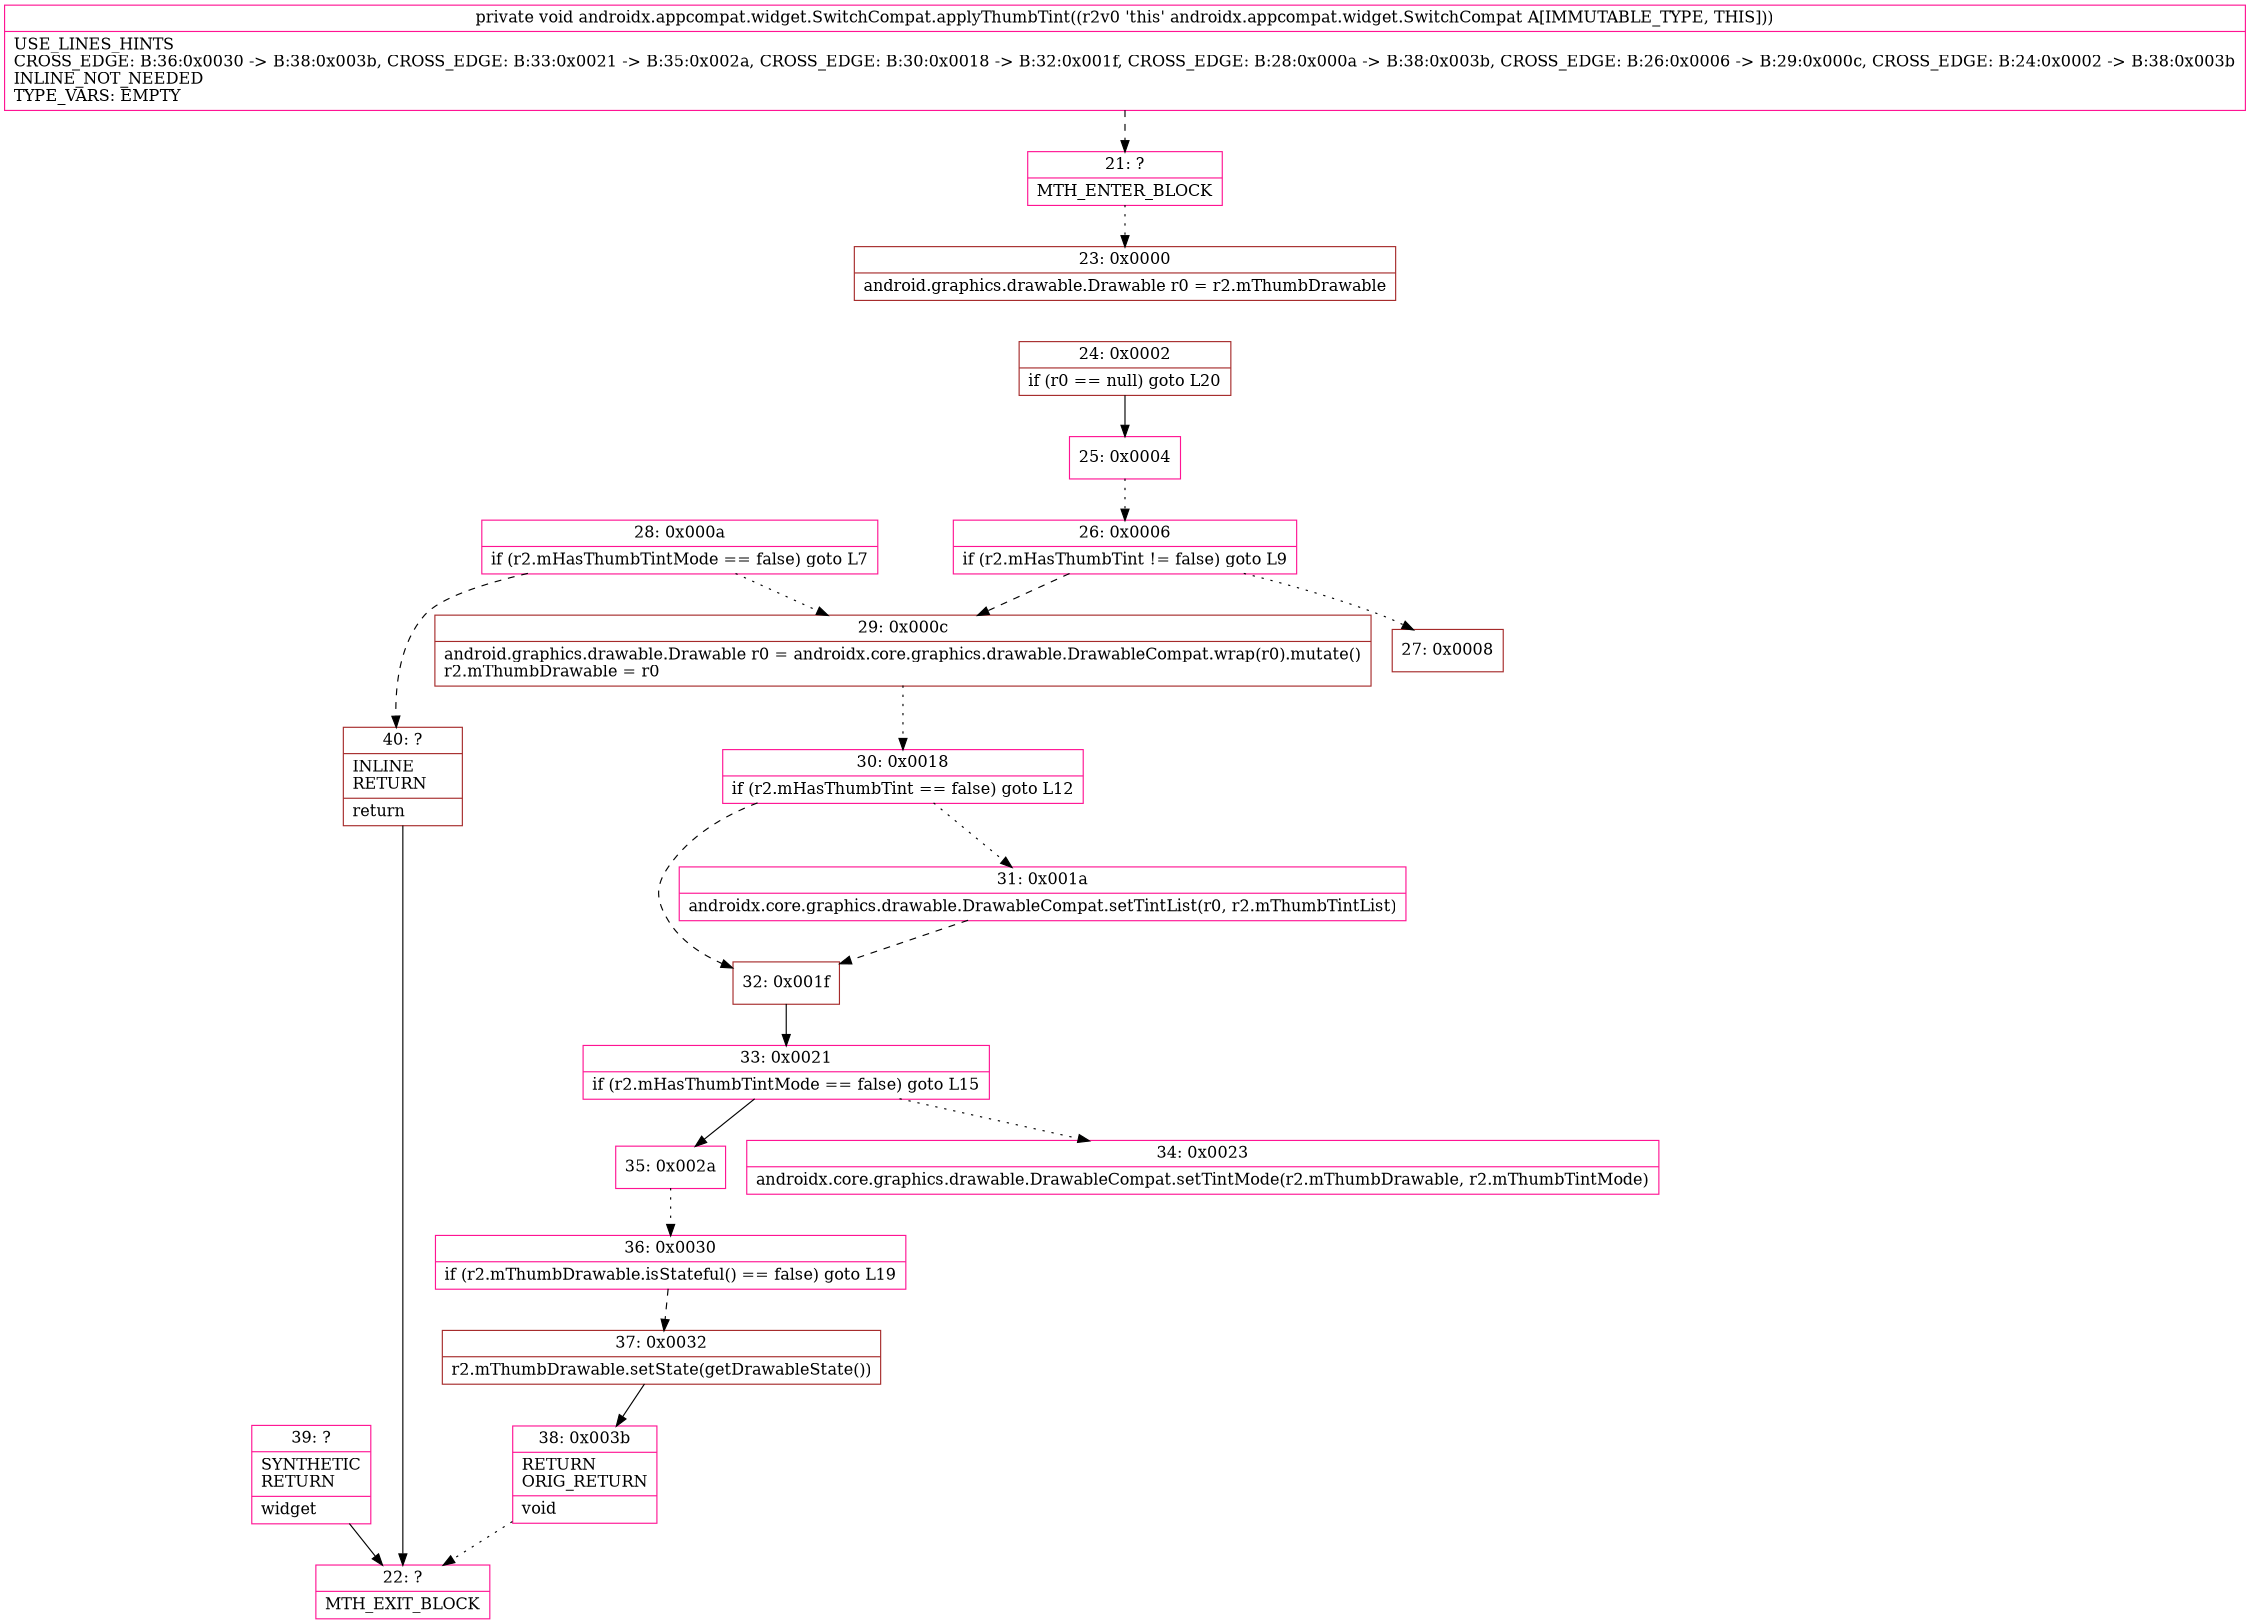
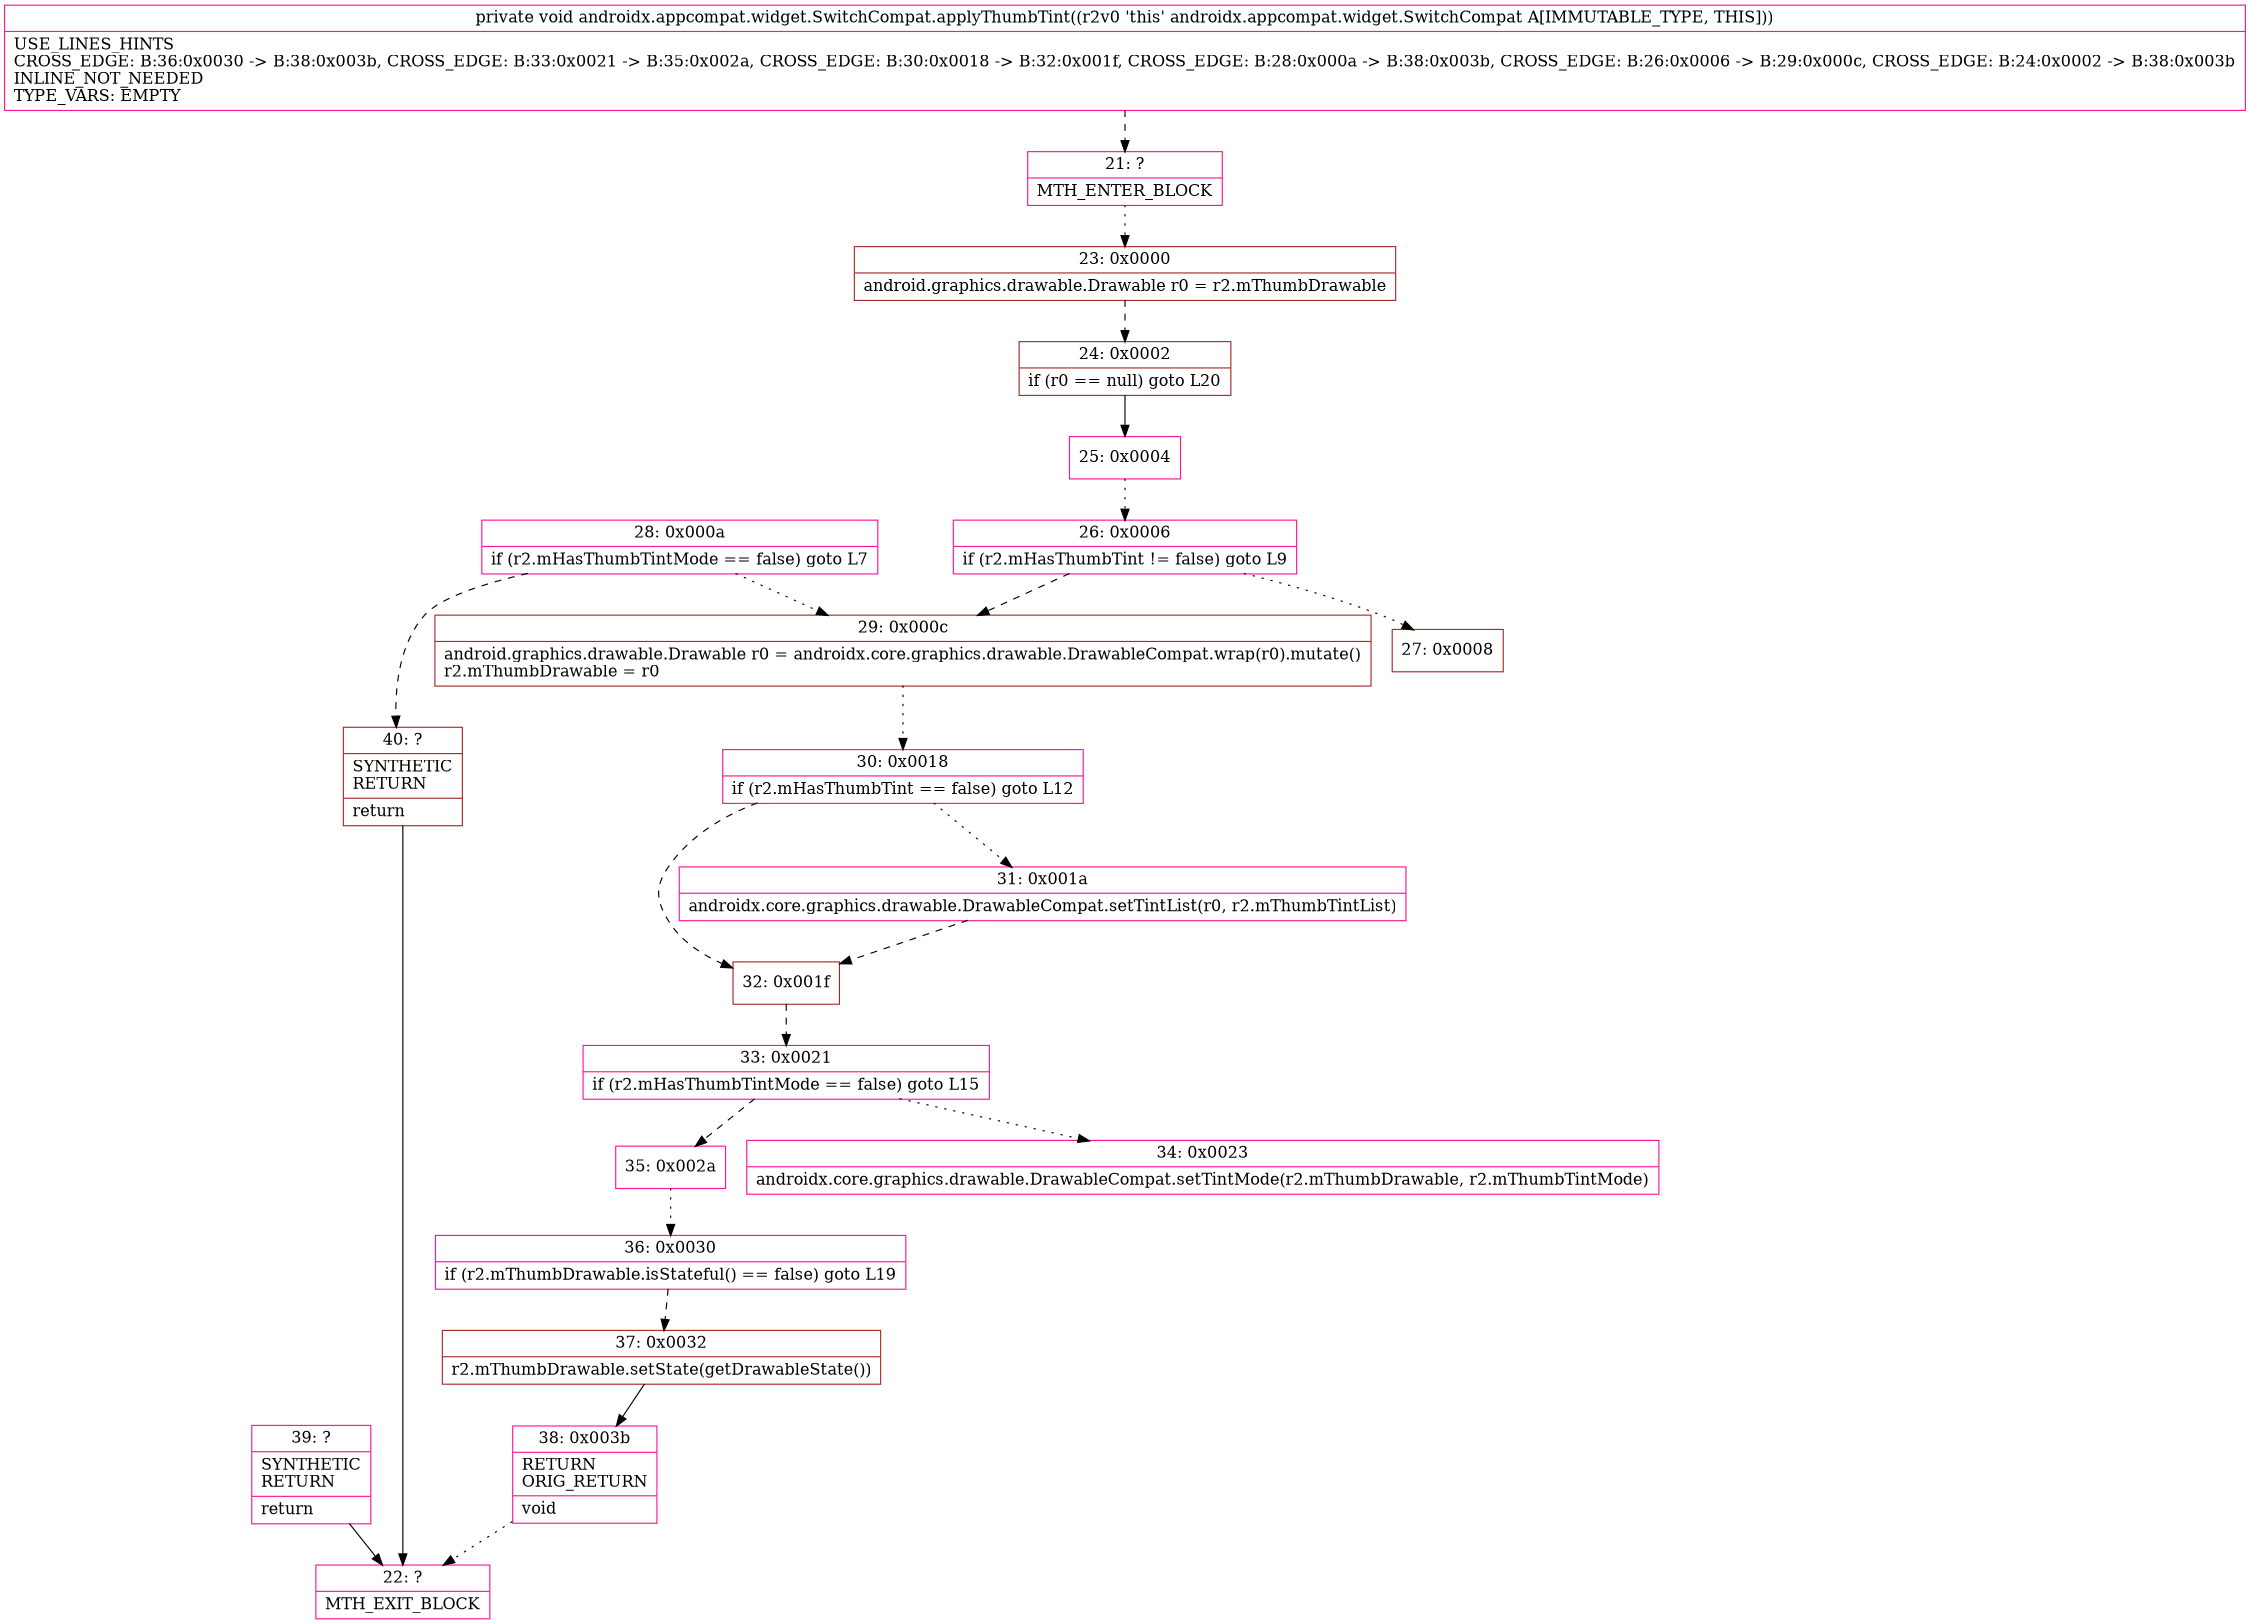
none -> (1125, 315)
(384, 767) -> (403, 767)
(786, 1019) -> (786, 1019)
(729, 1119) -> (729, 1119)
(289, 1510) -> (287, 1510)
